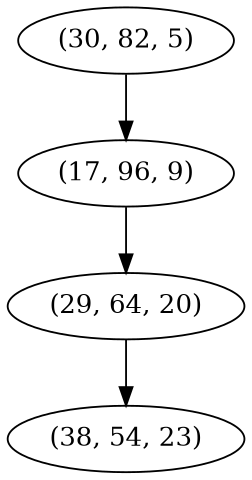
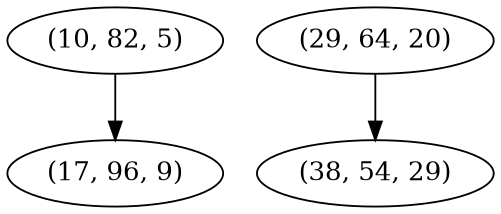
(126, 41) -> (115, 41)
(126, 231) -> none
(126, 439) -> (375, 173)
